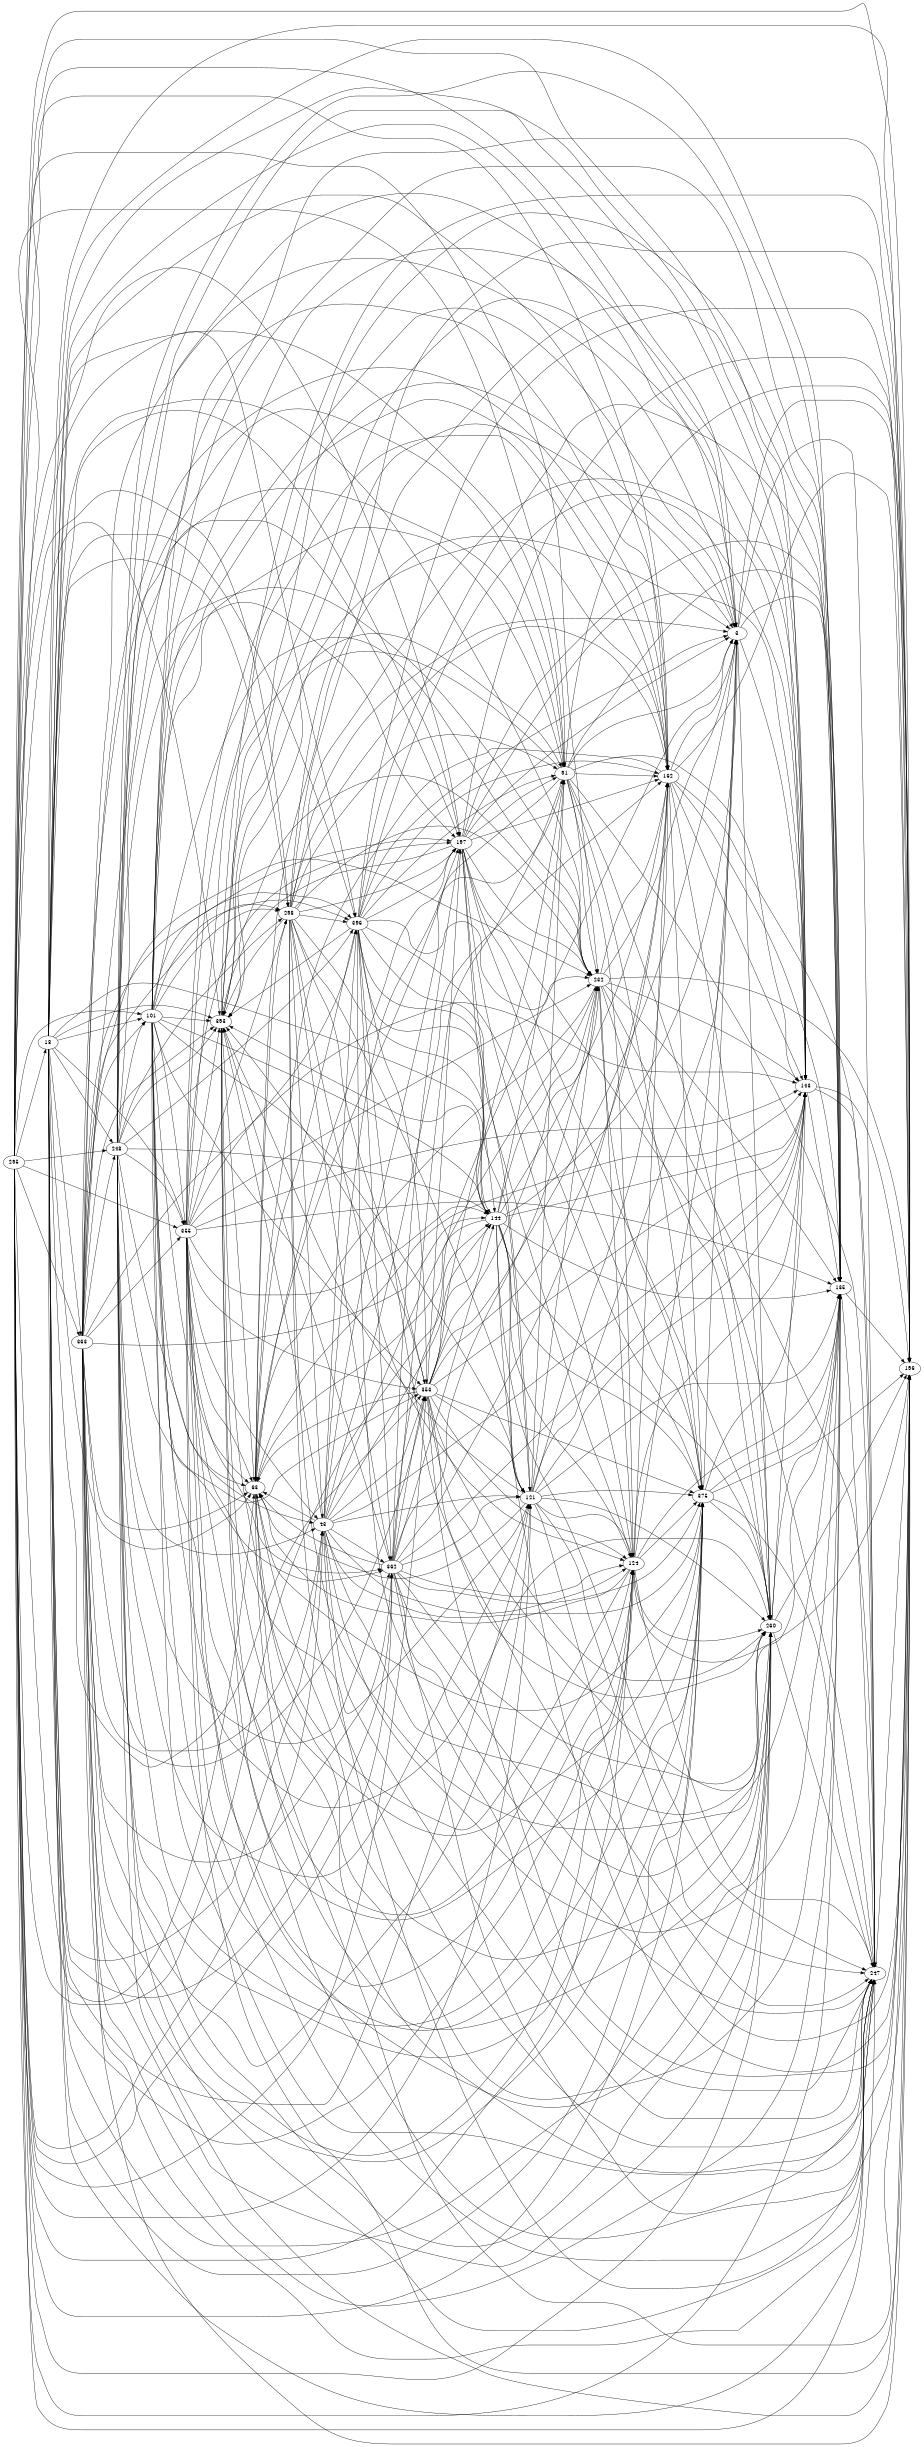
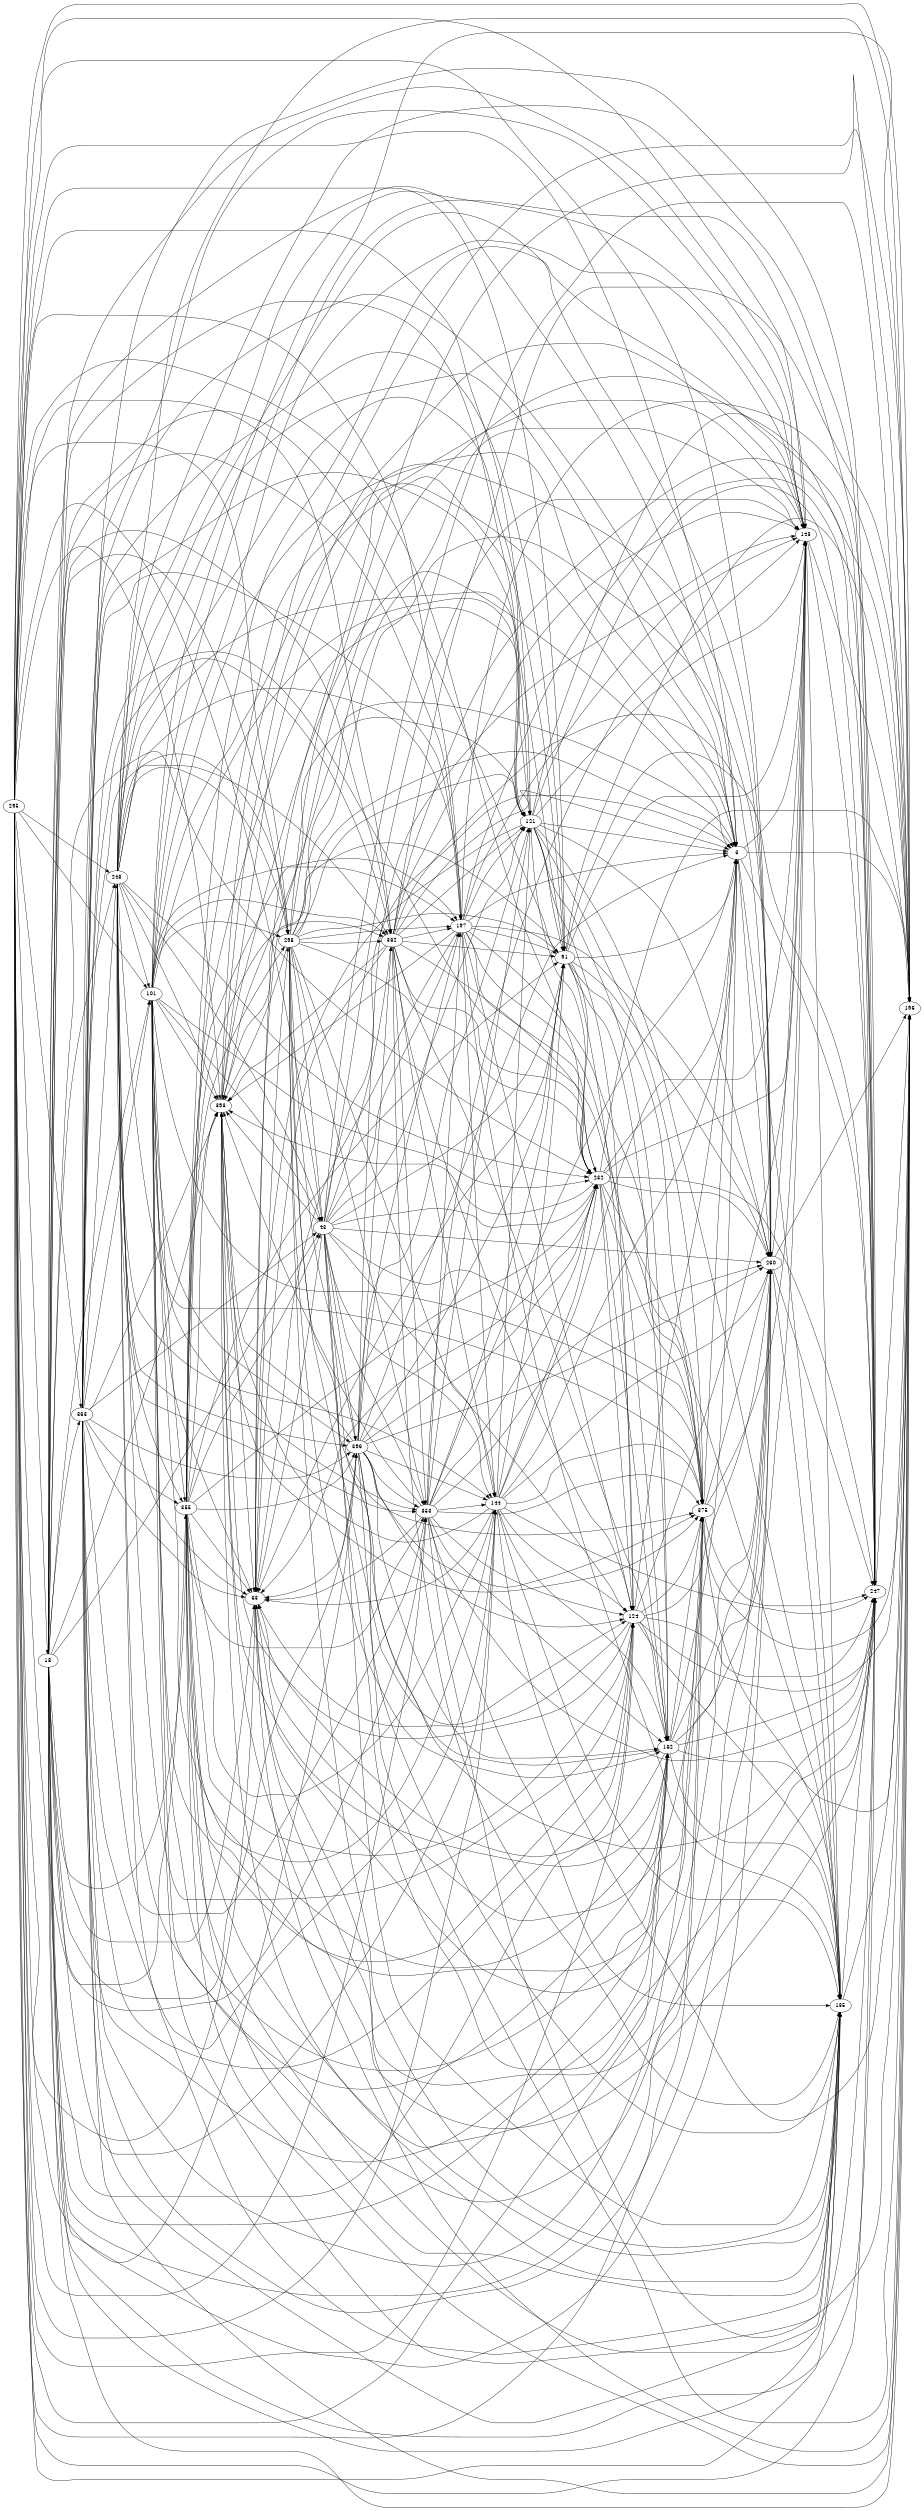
(806, 589) -> none
none -> (411, 882)
none -> (328, 1367)
